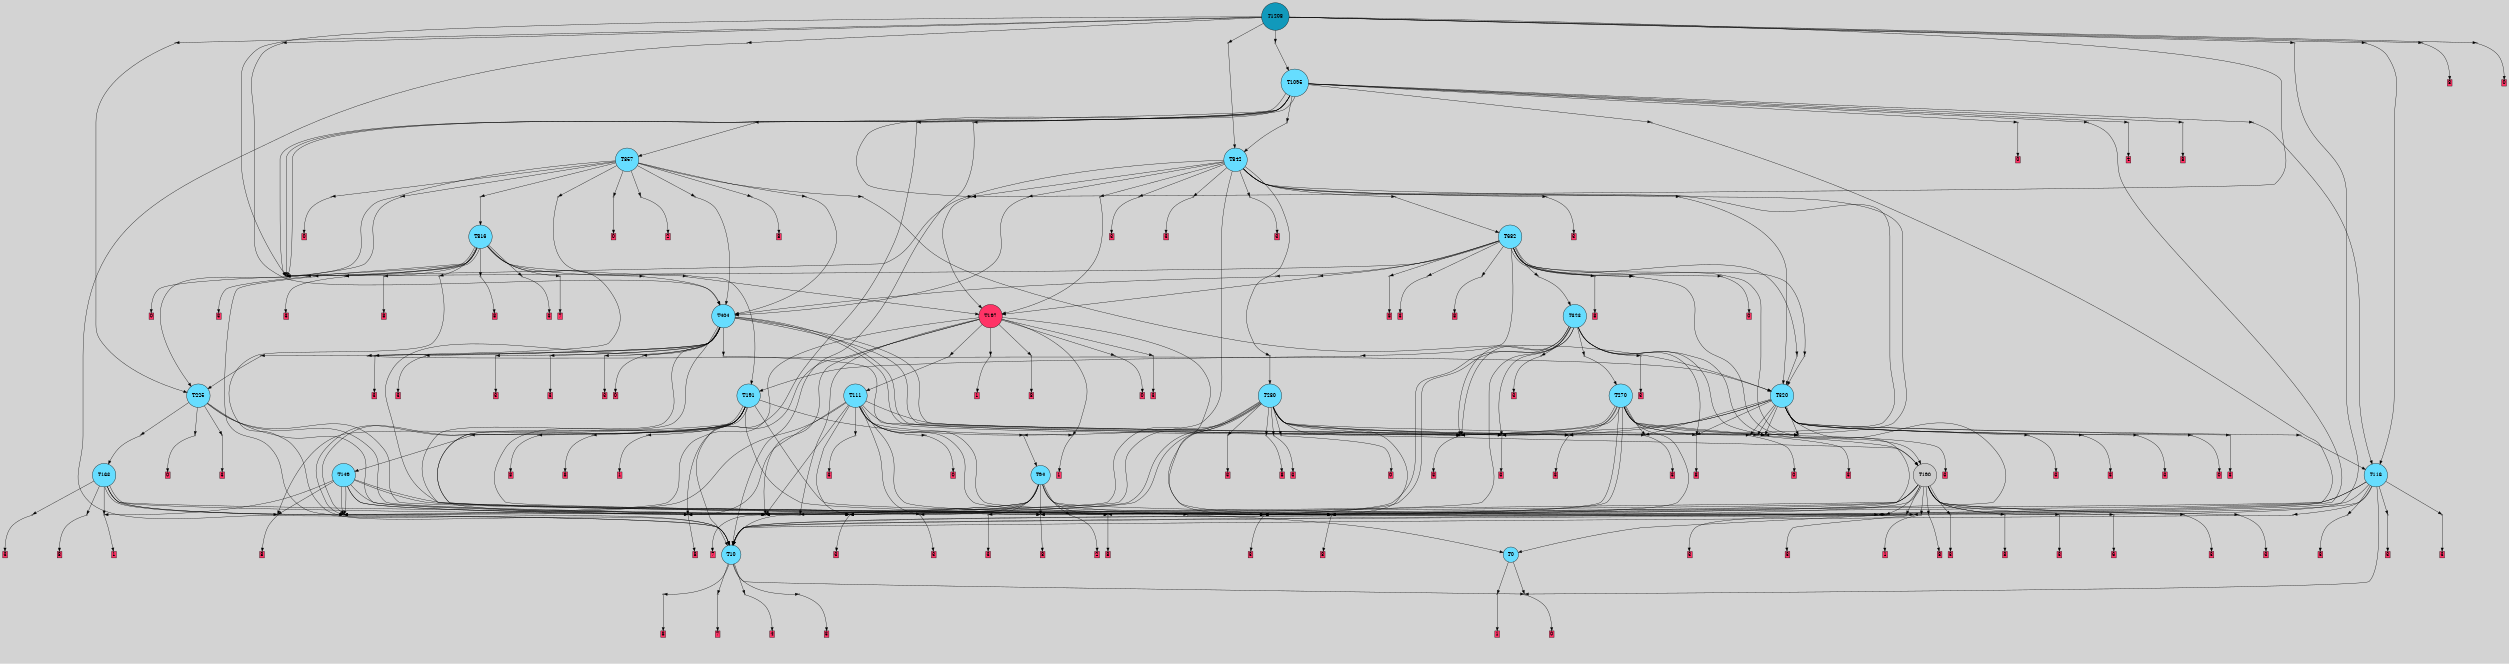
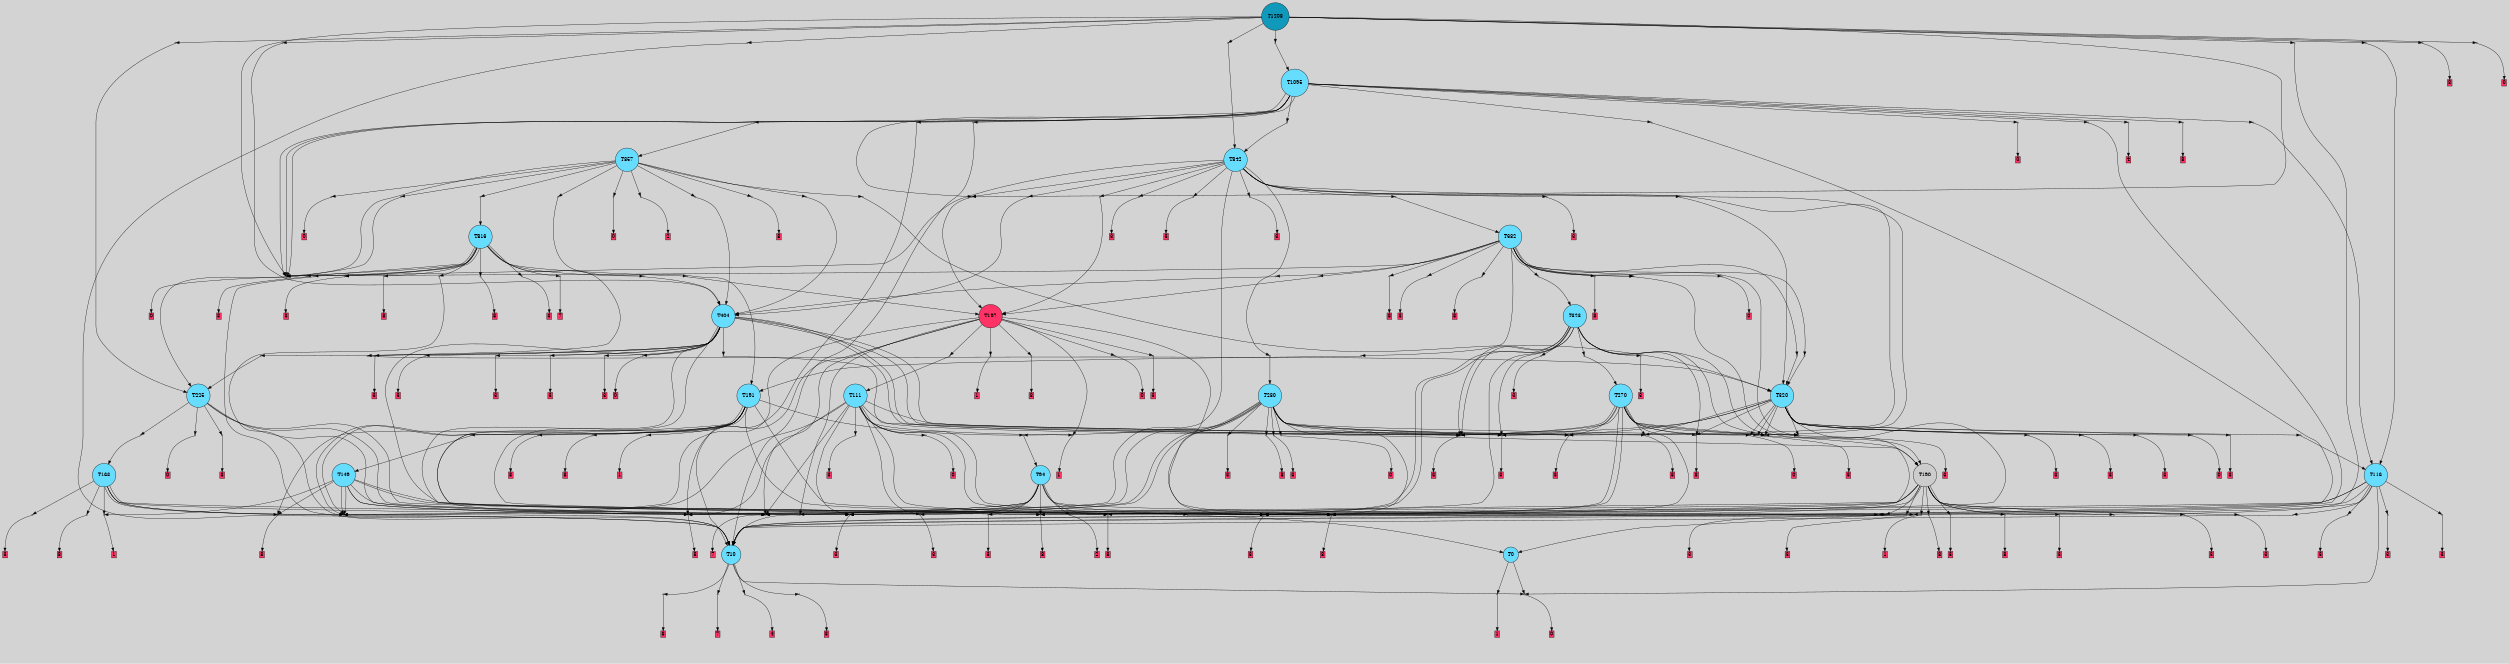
(2114, 555) -> none
